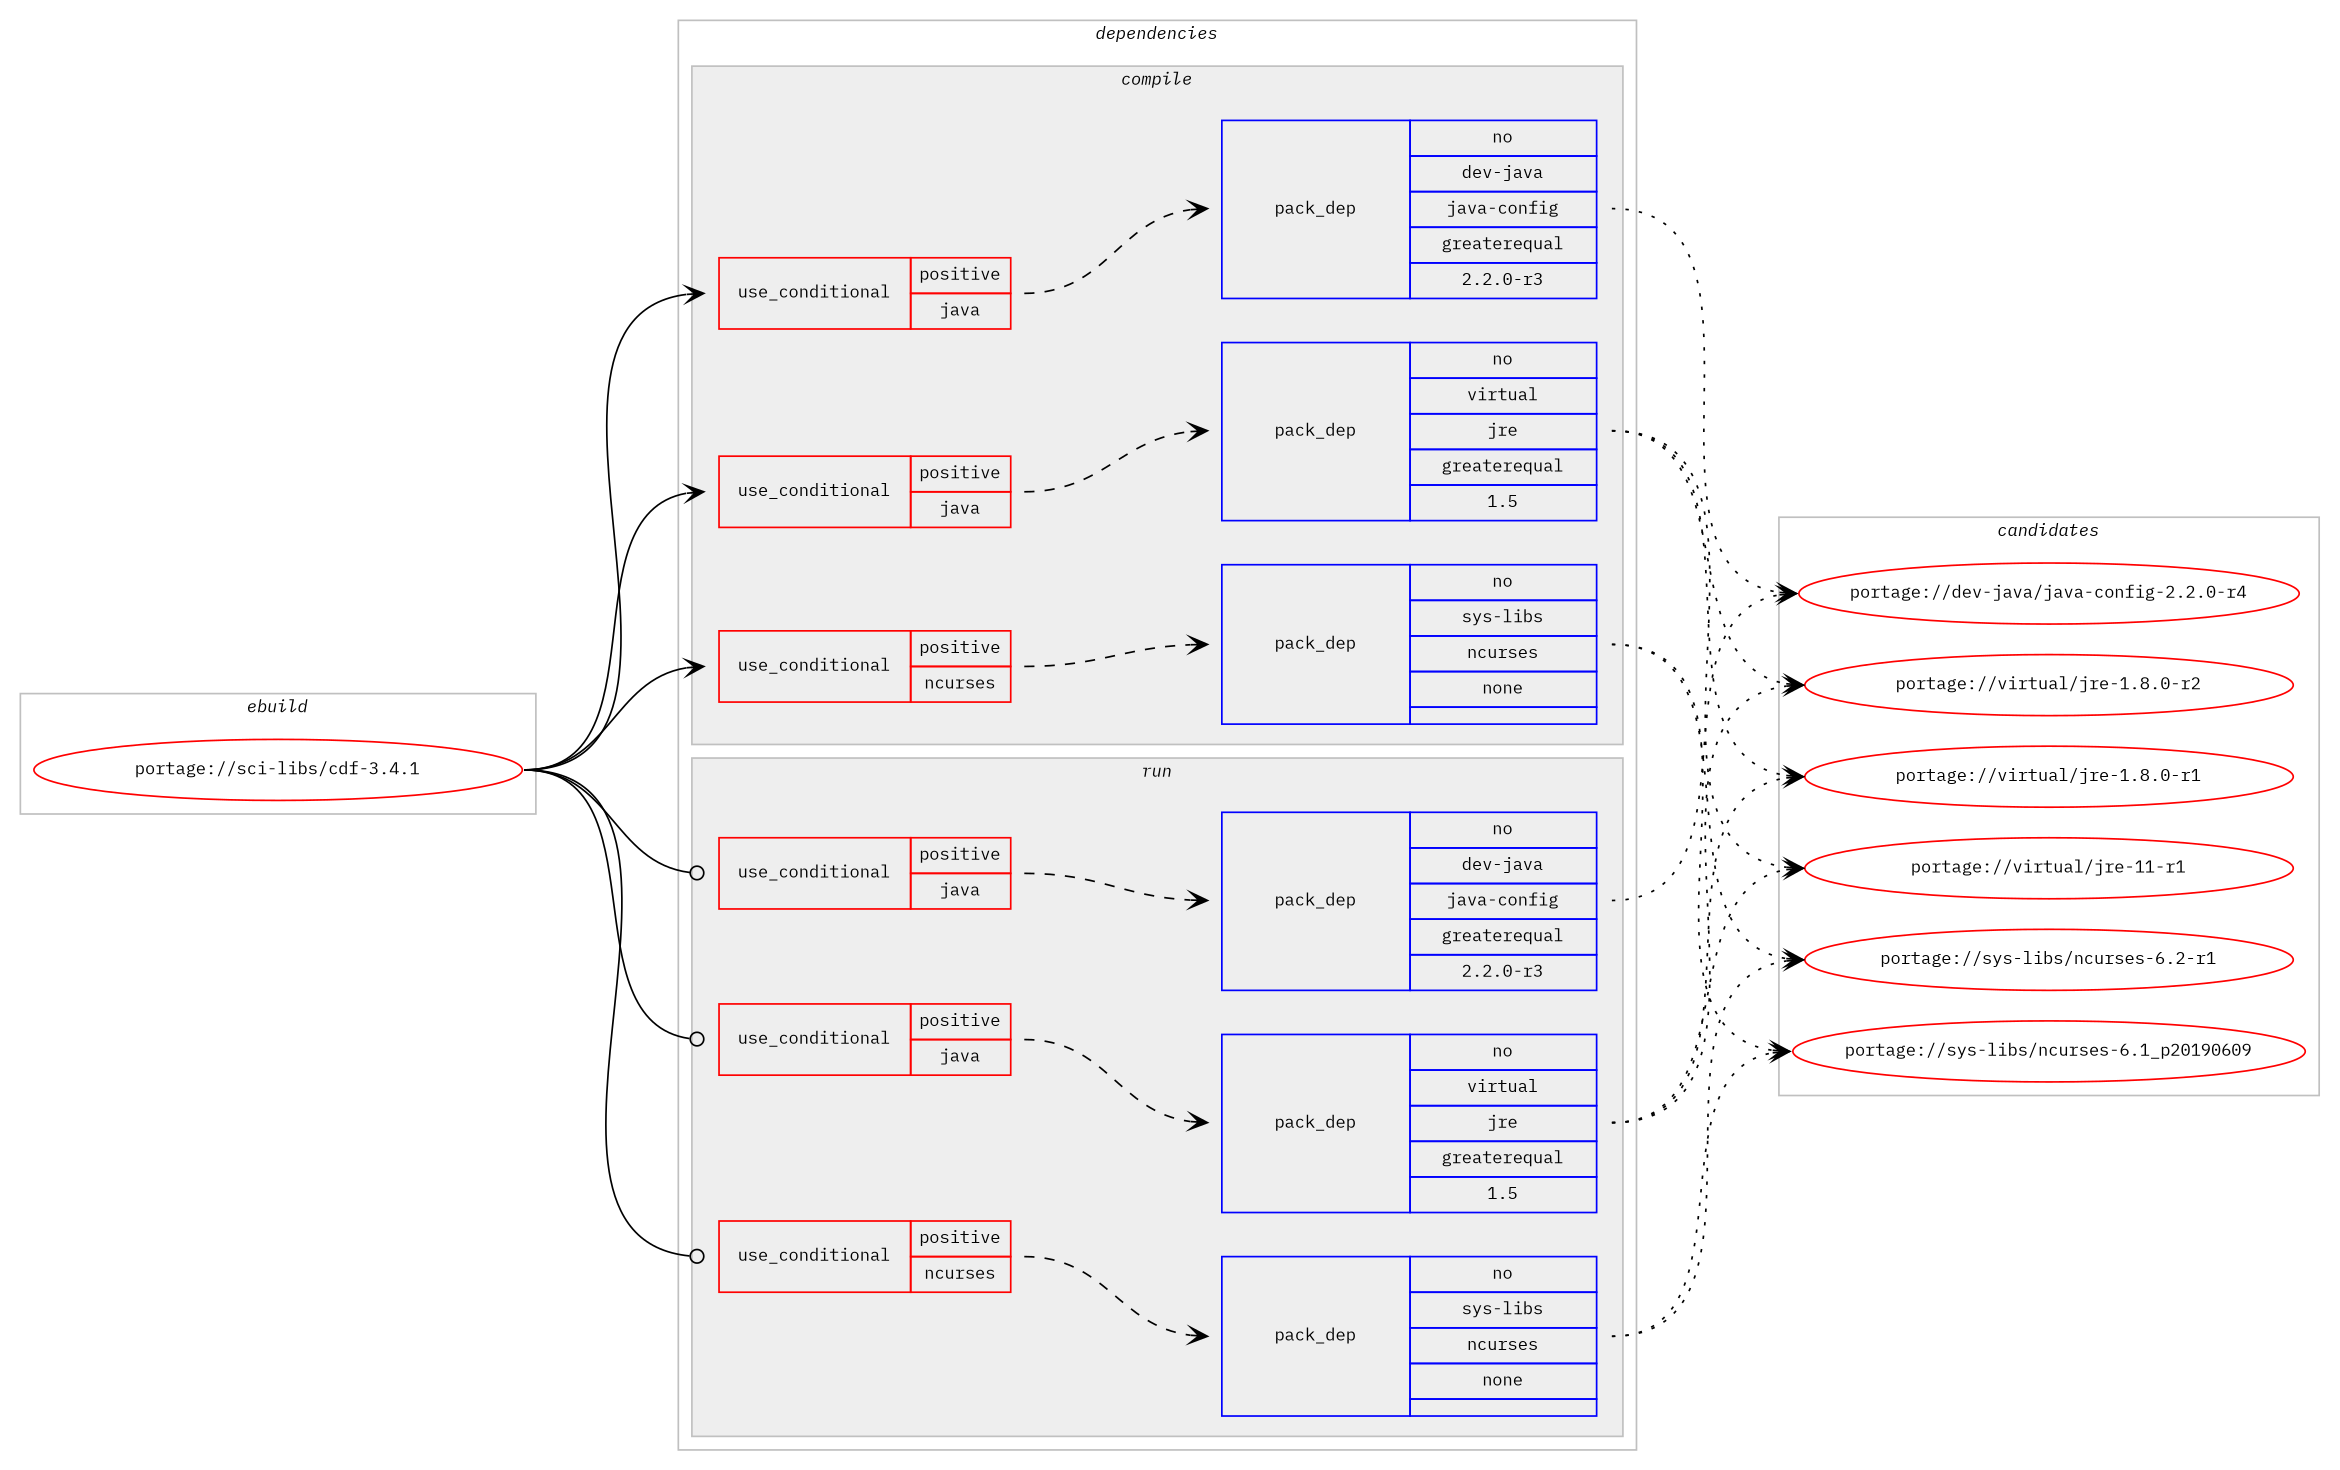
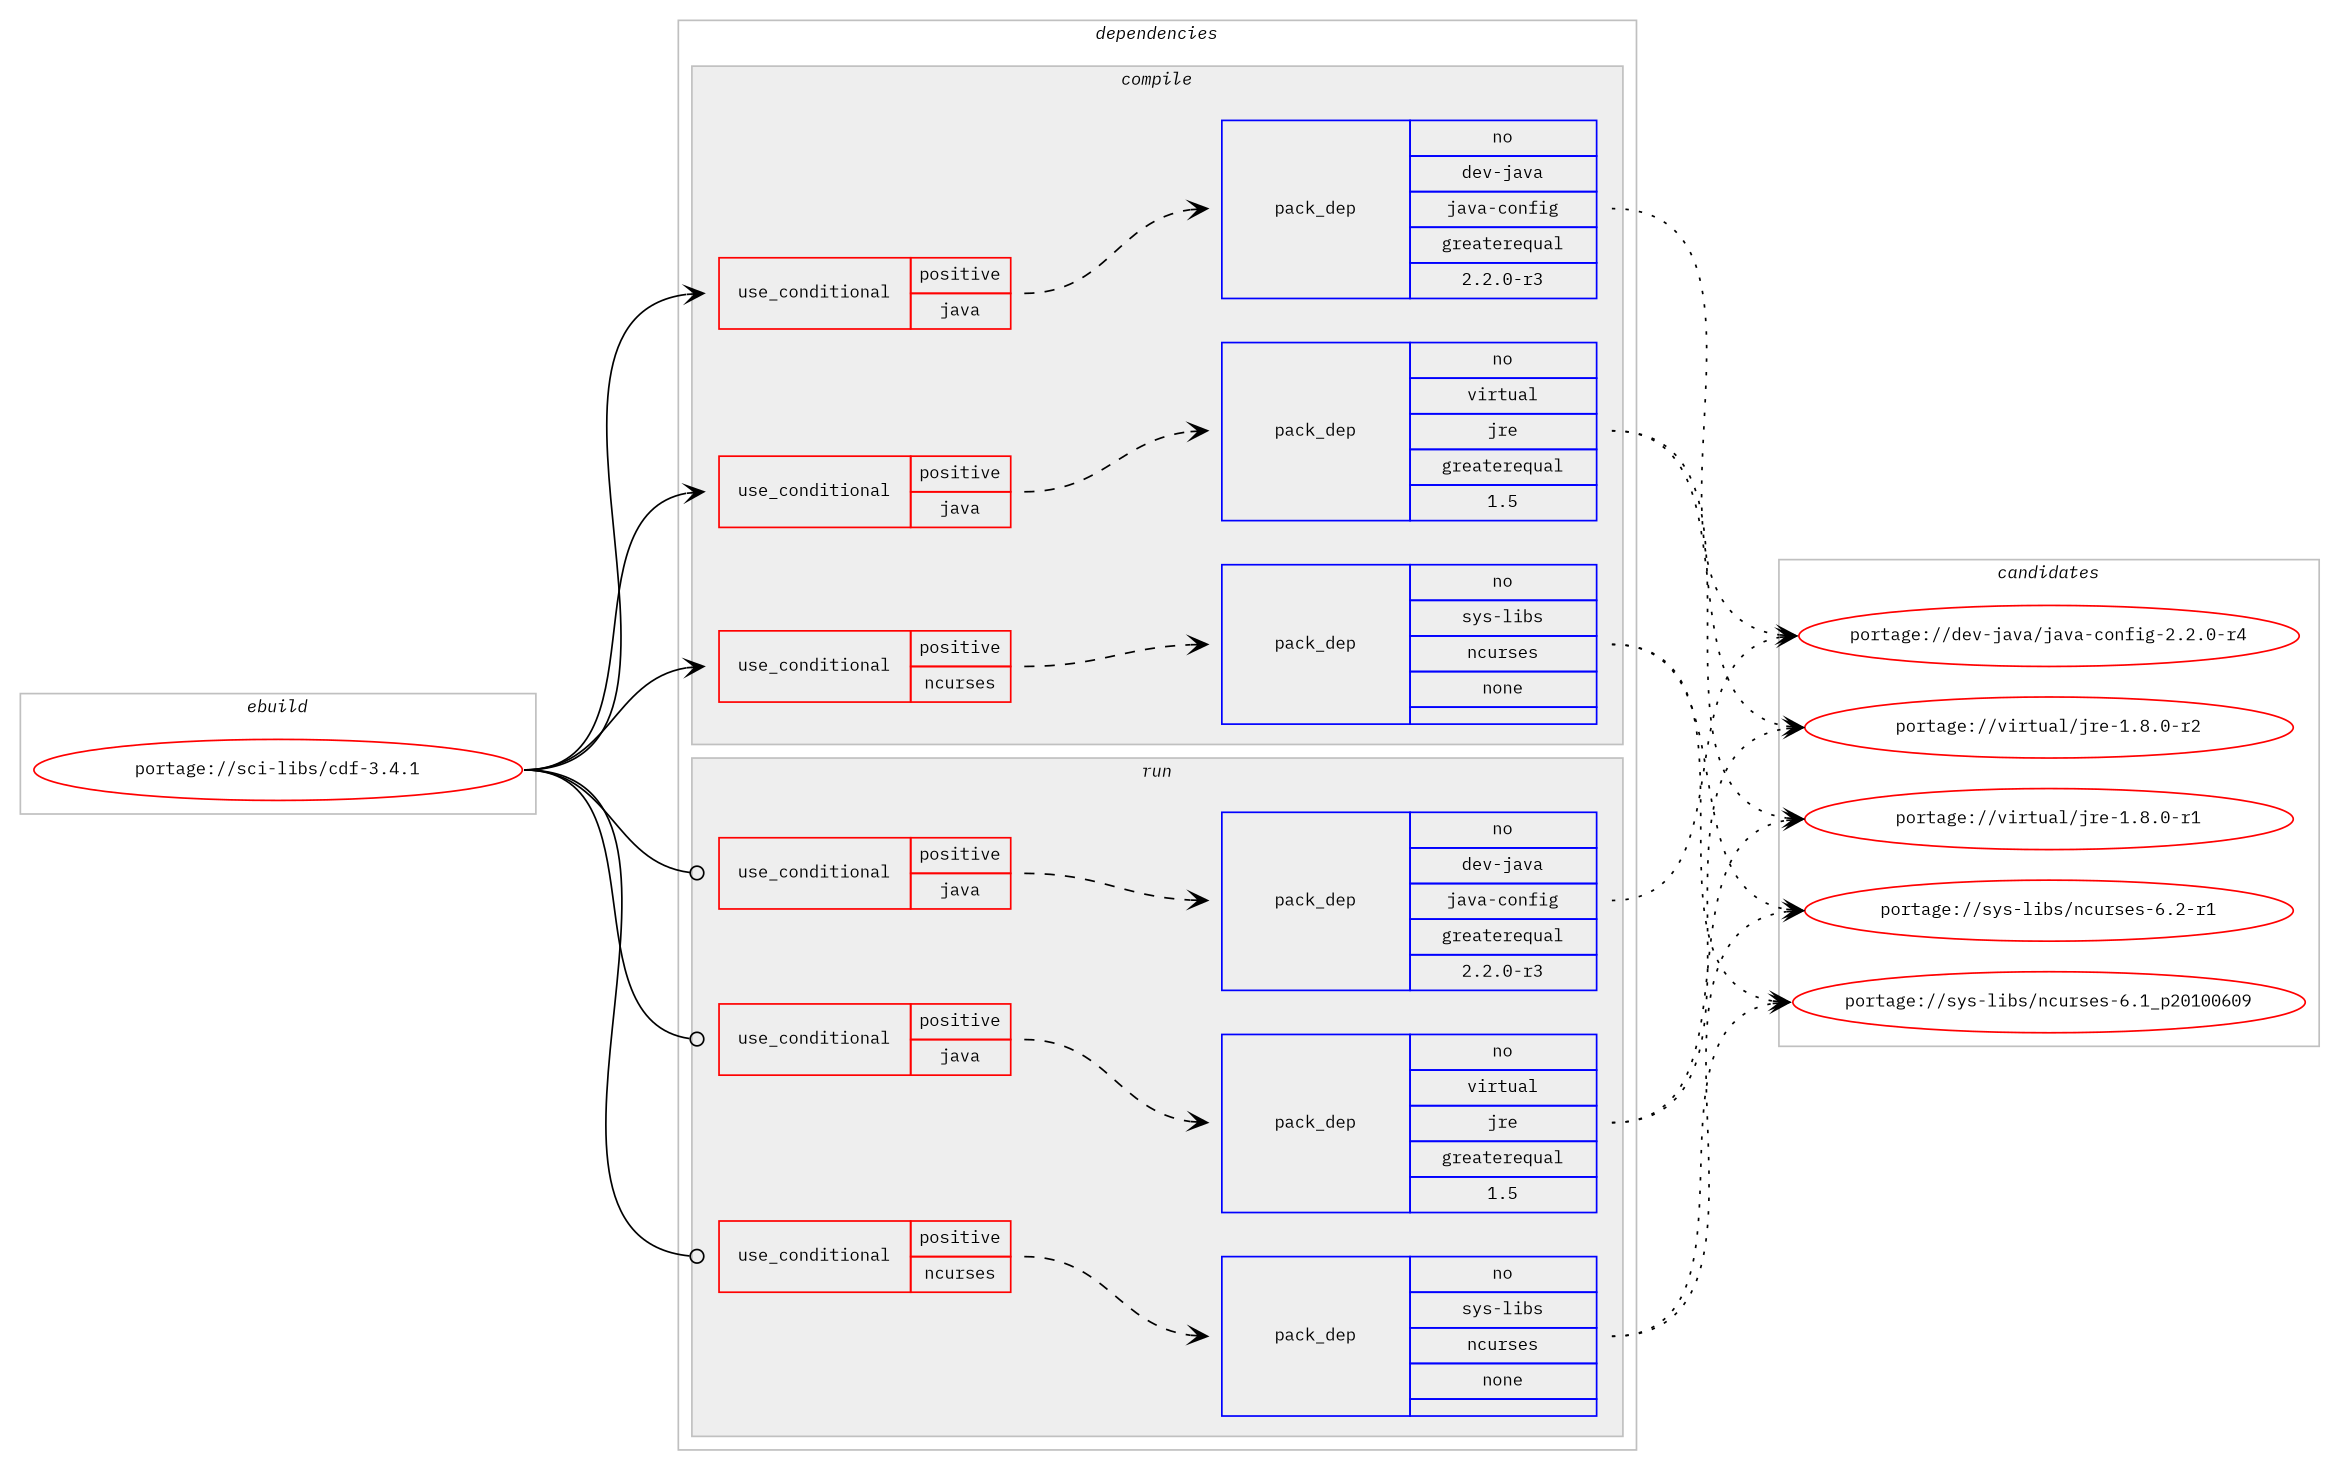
(2049, 868) -> none
(2049, 1051) -> (2049, 1002)
